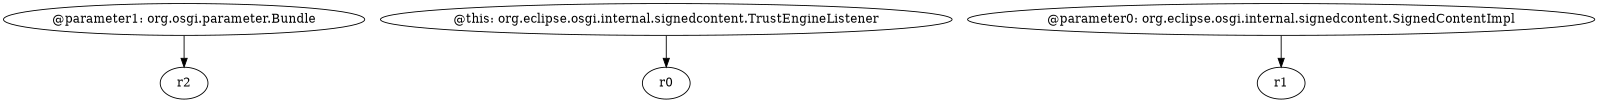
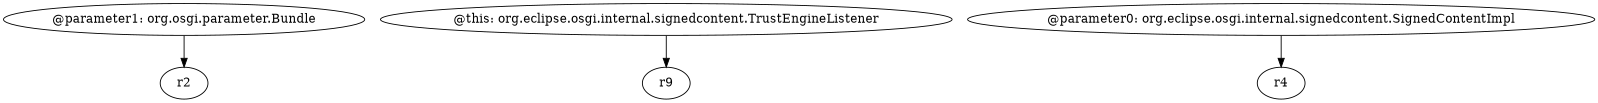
(666, 83) -> (666, 83)
(1281, 83) -> (1281, 83)
